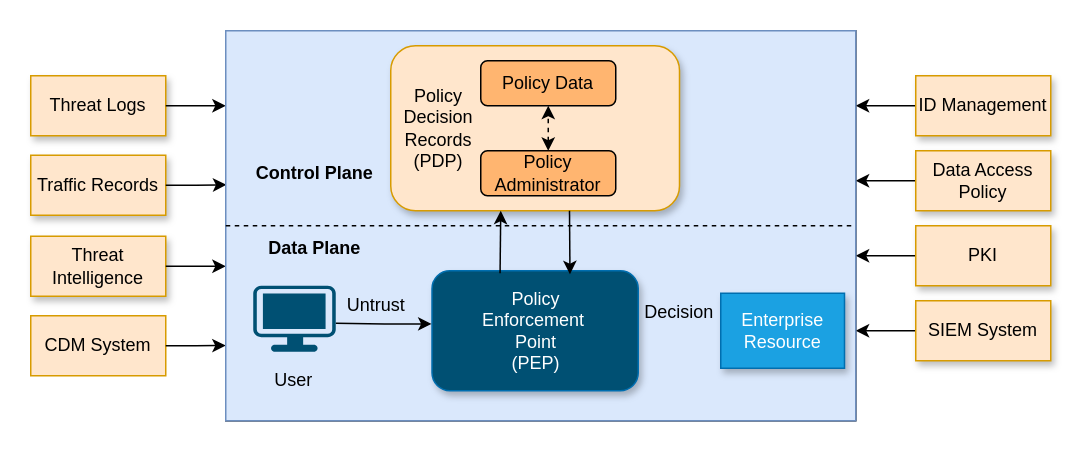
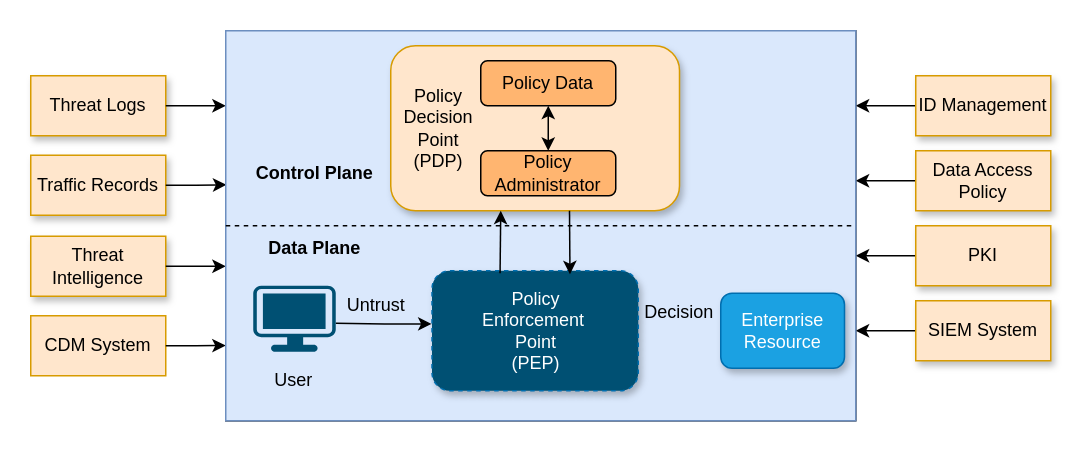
(548, 127) -> (548, 127)
(439, 128) -> (439, 128)
(535, 331) -> (535, 331)
(783, 331) -> (783, 331)
